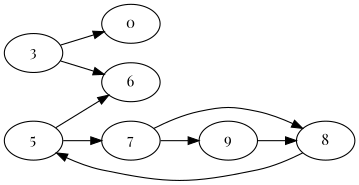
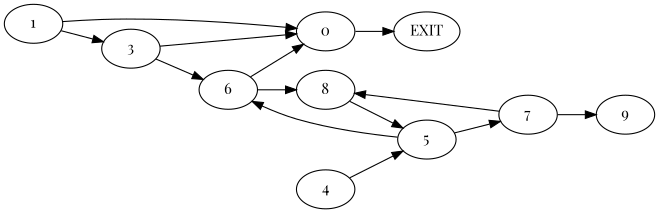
none -> (34, 24)
none -> (427, 31)
none -> (272, 63)
(272, 141) -> (272, 90)
none -> (326, 189)
